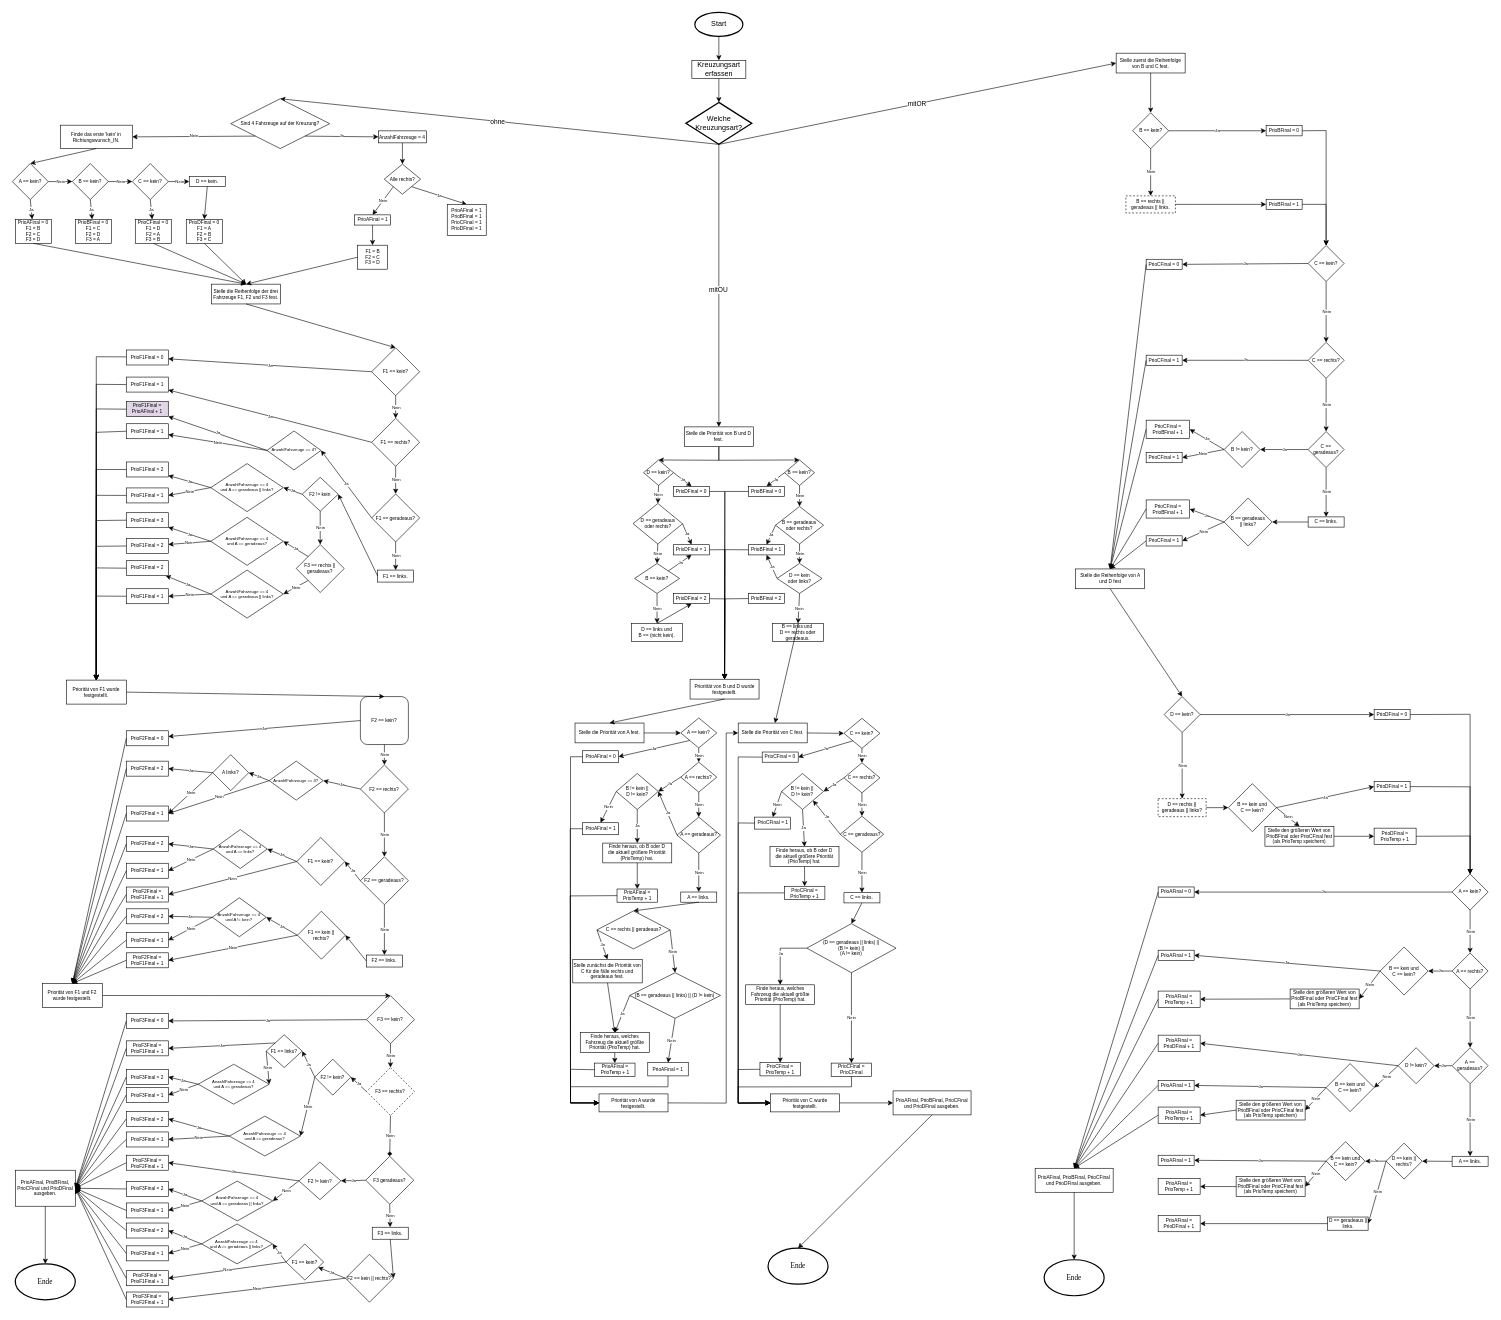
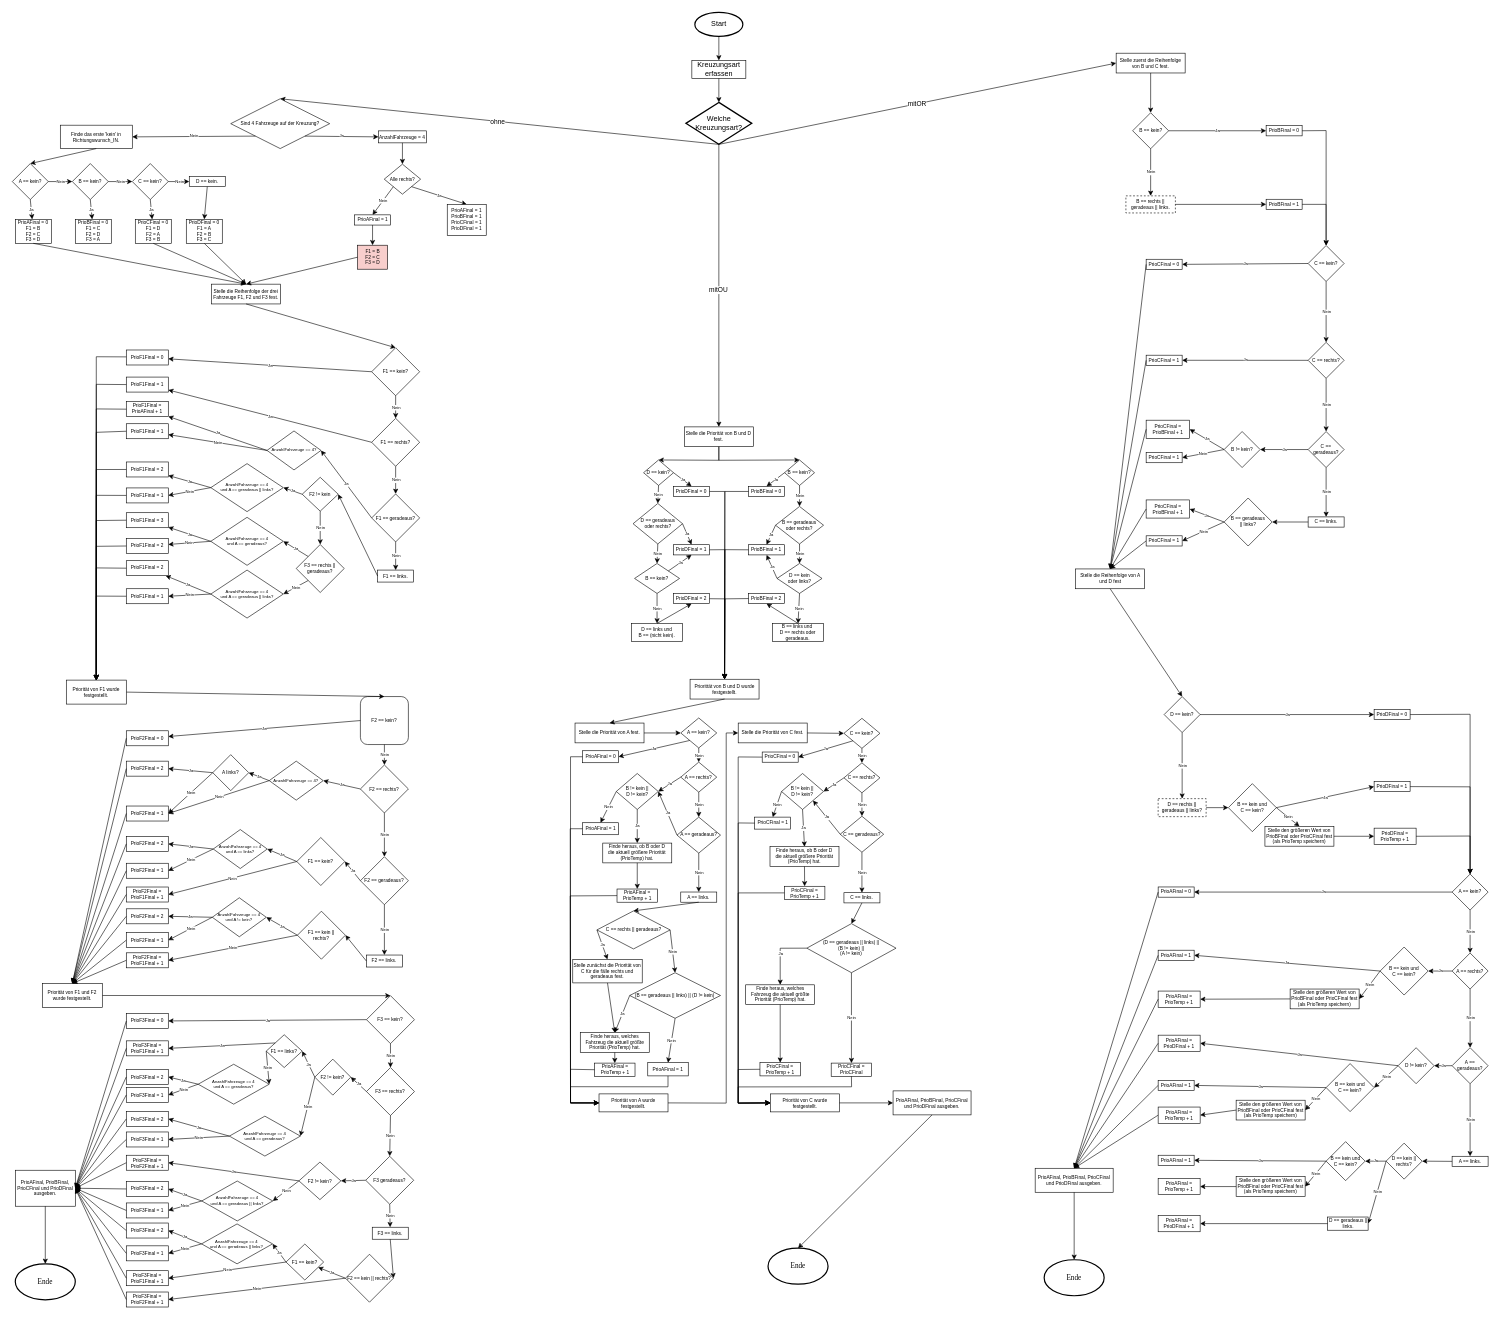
(373, 257) -> (373, 257)
(147, 409) -> (147, 409)
(787, 671) -> (784, 615)
(391, 1092) -> (391, 1092)
(390, 1150) -> (390, 1150)
